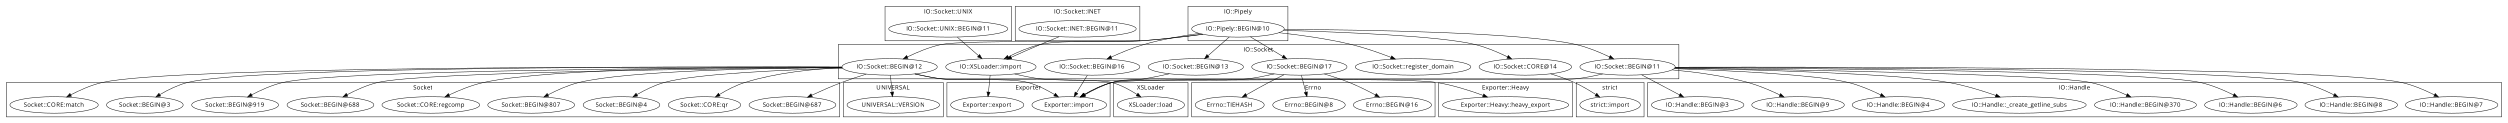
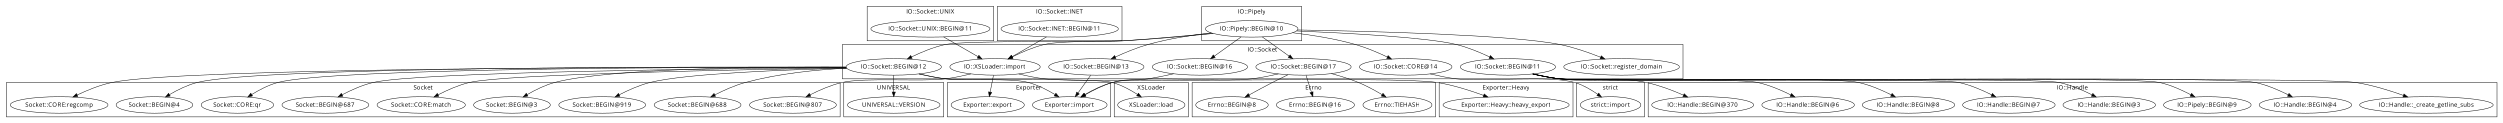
(664, 73) -> (890, 80)
(1342, 79) -> none
(1798, 105) -> (2207, 105)
